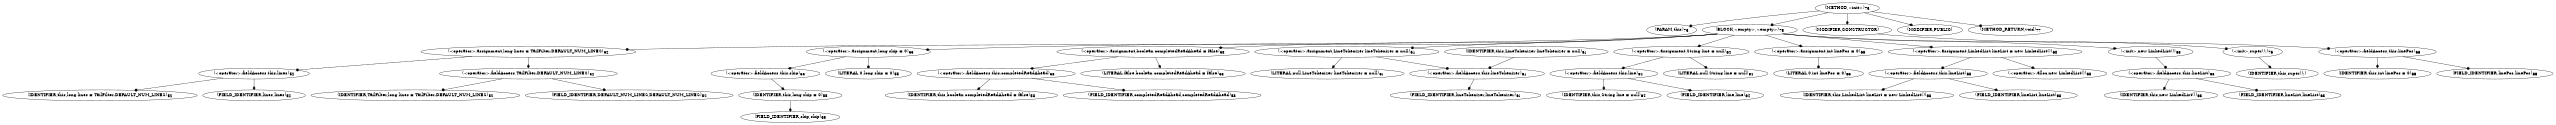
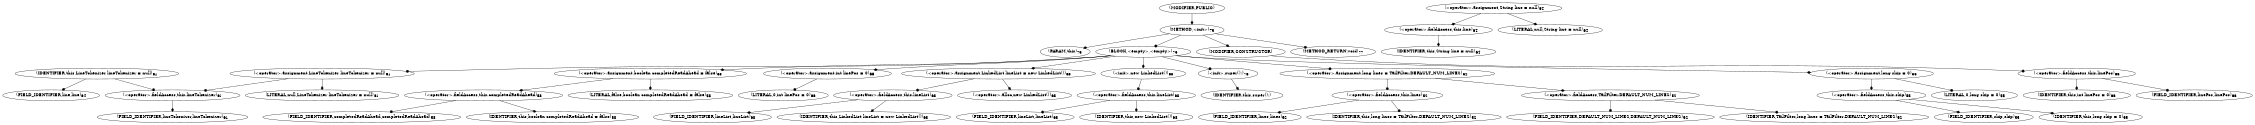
(1756, 17) -> (1128, 40)
(1887, 19) -> (1192, 17)
(1718, 40) -> none
(1658, 84) -> (76, 84)
(790, 104) -> (1926, 106)
